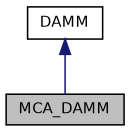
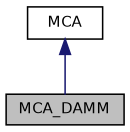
(65, 23) -> (65, 23)
